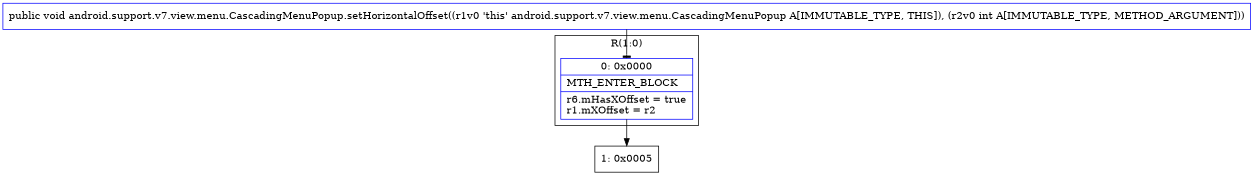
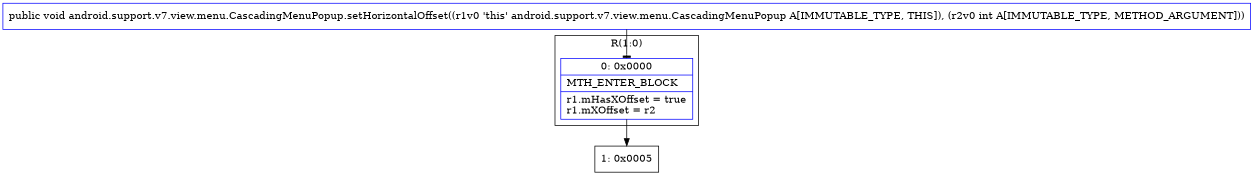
(627, 100) -> (627, 100)
